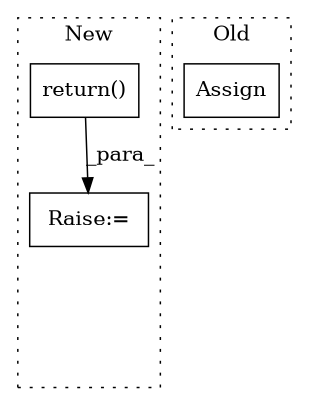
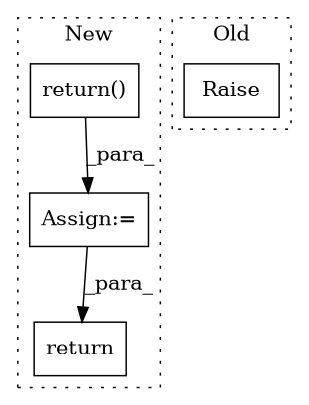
(232, 91) -> (232, 91)
(89, 220) -> (89, 220)
none -> (80, 349)
